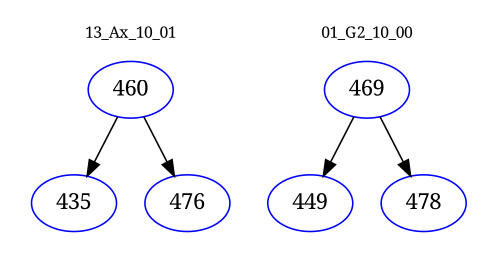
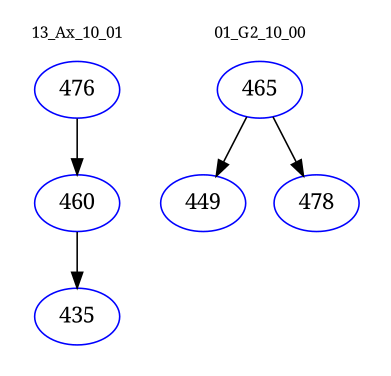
(367, 90) -> (260, 90)
(155, 139) -> (77, 139)
